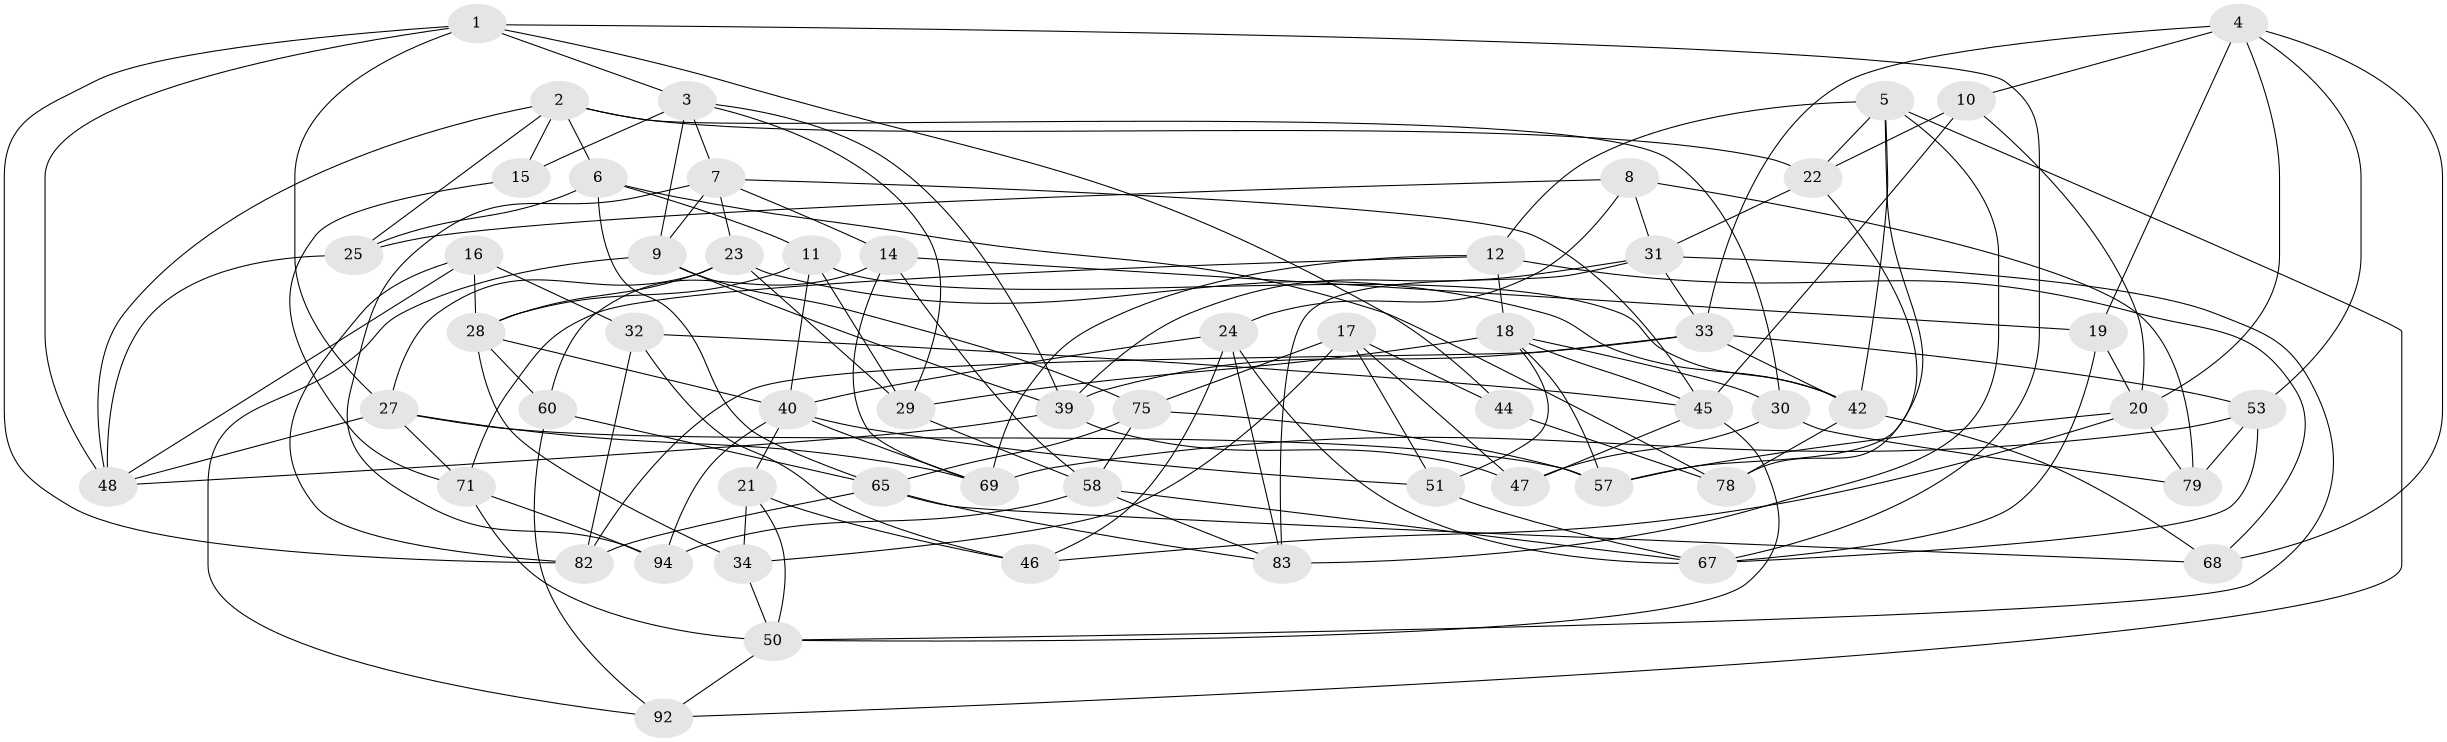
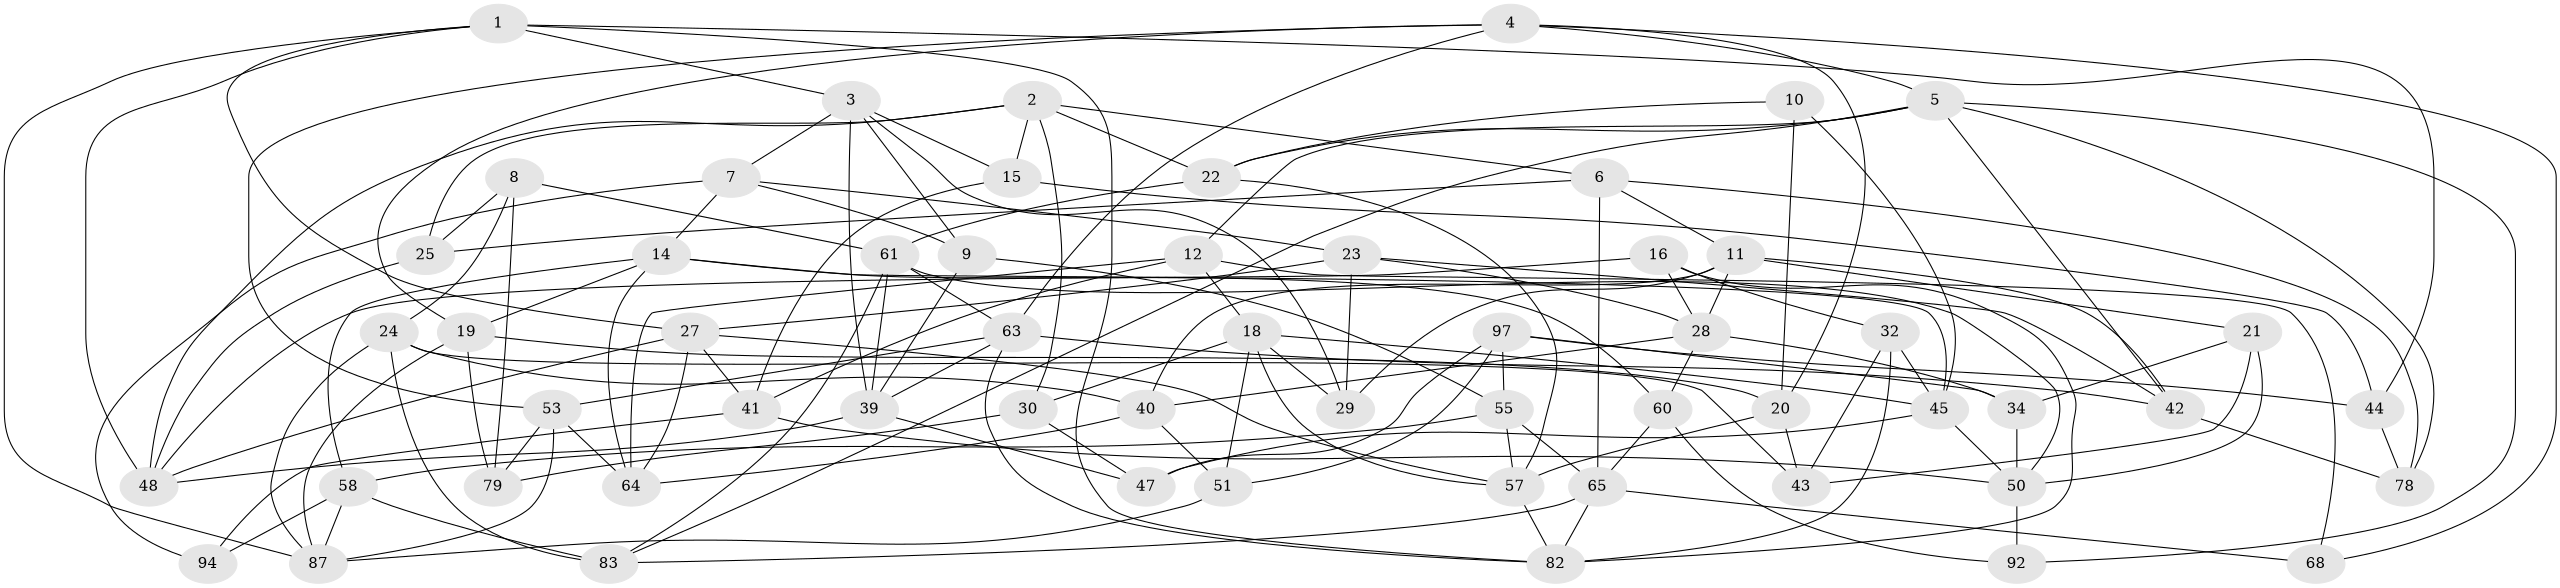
(2102, 62) -> (1727, 48)
(1253, 202) -> (1351, 279)
none -> (1731, 232)
(1654, 255) -> (890, 255)
(1347, 332) -> (1502, 332)
(1705, 332) -> (1012, 332)
(1142, 410) -> (1504, 410)
(768, 448) -> (1994, 294)
(2166, 448) -> (475, 410)
(2024, 455) -> none
(1023, 458) -> none
(704, 473) -> none
(466, 487) -> (752, 410)
(990, 487) -> (632, 487)
(208, 506) -> none
none -> (1535, 525)
(1030, 564) -> (1801, 487)
(1708, 564) -> (318, 564)
